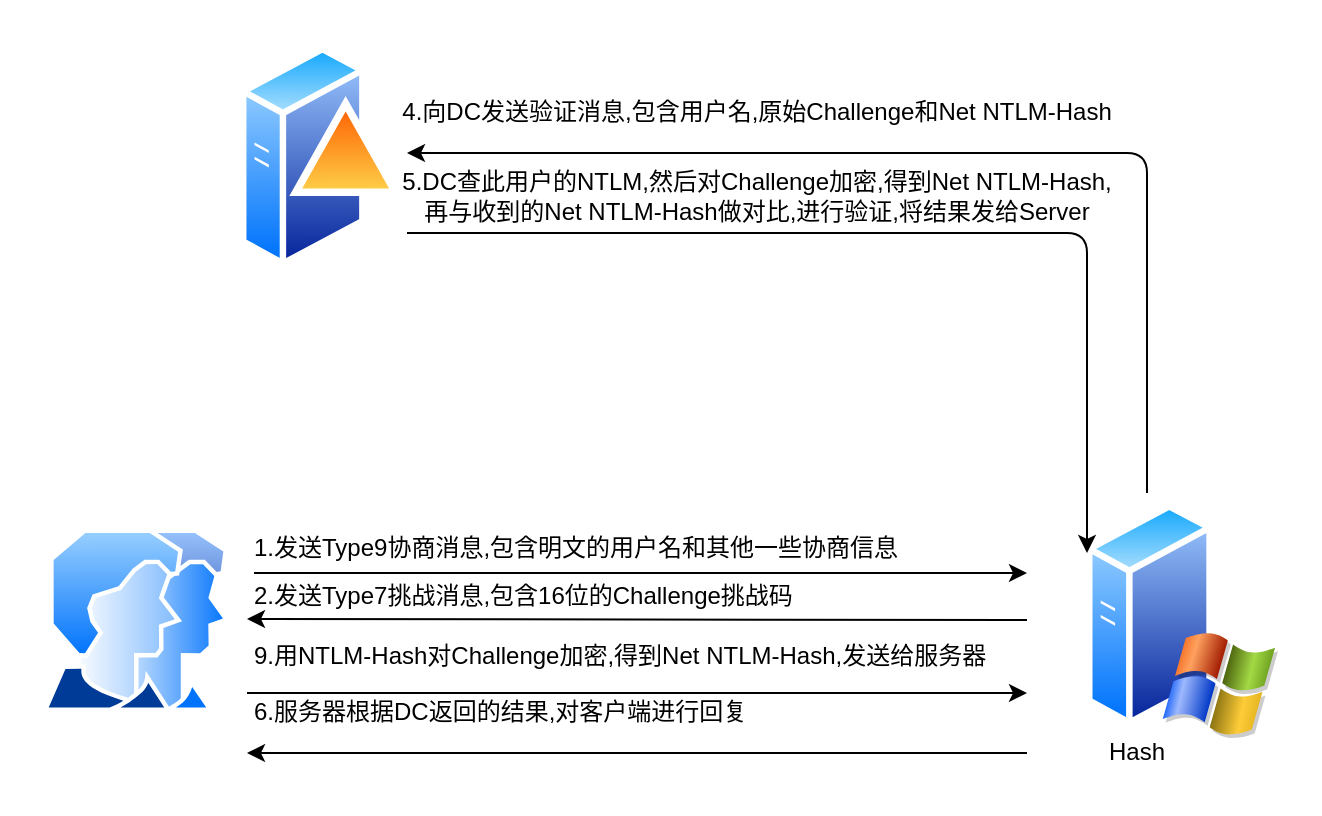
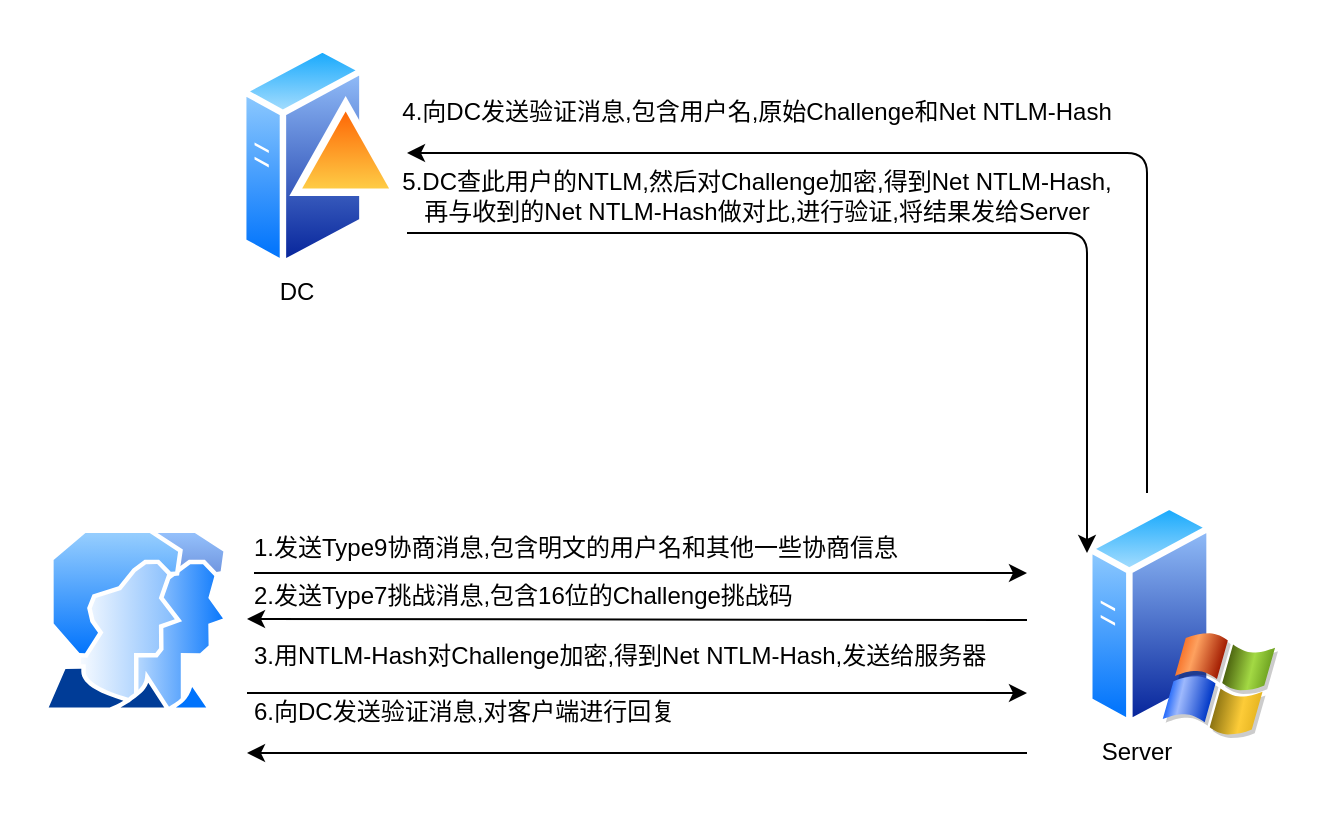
none -> (297, 293)
(615, 657) -> (615, 657)
(498, 713) -> (462, 713)
(1138, 753) -> (1138, 753)
